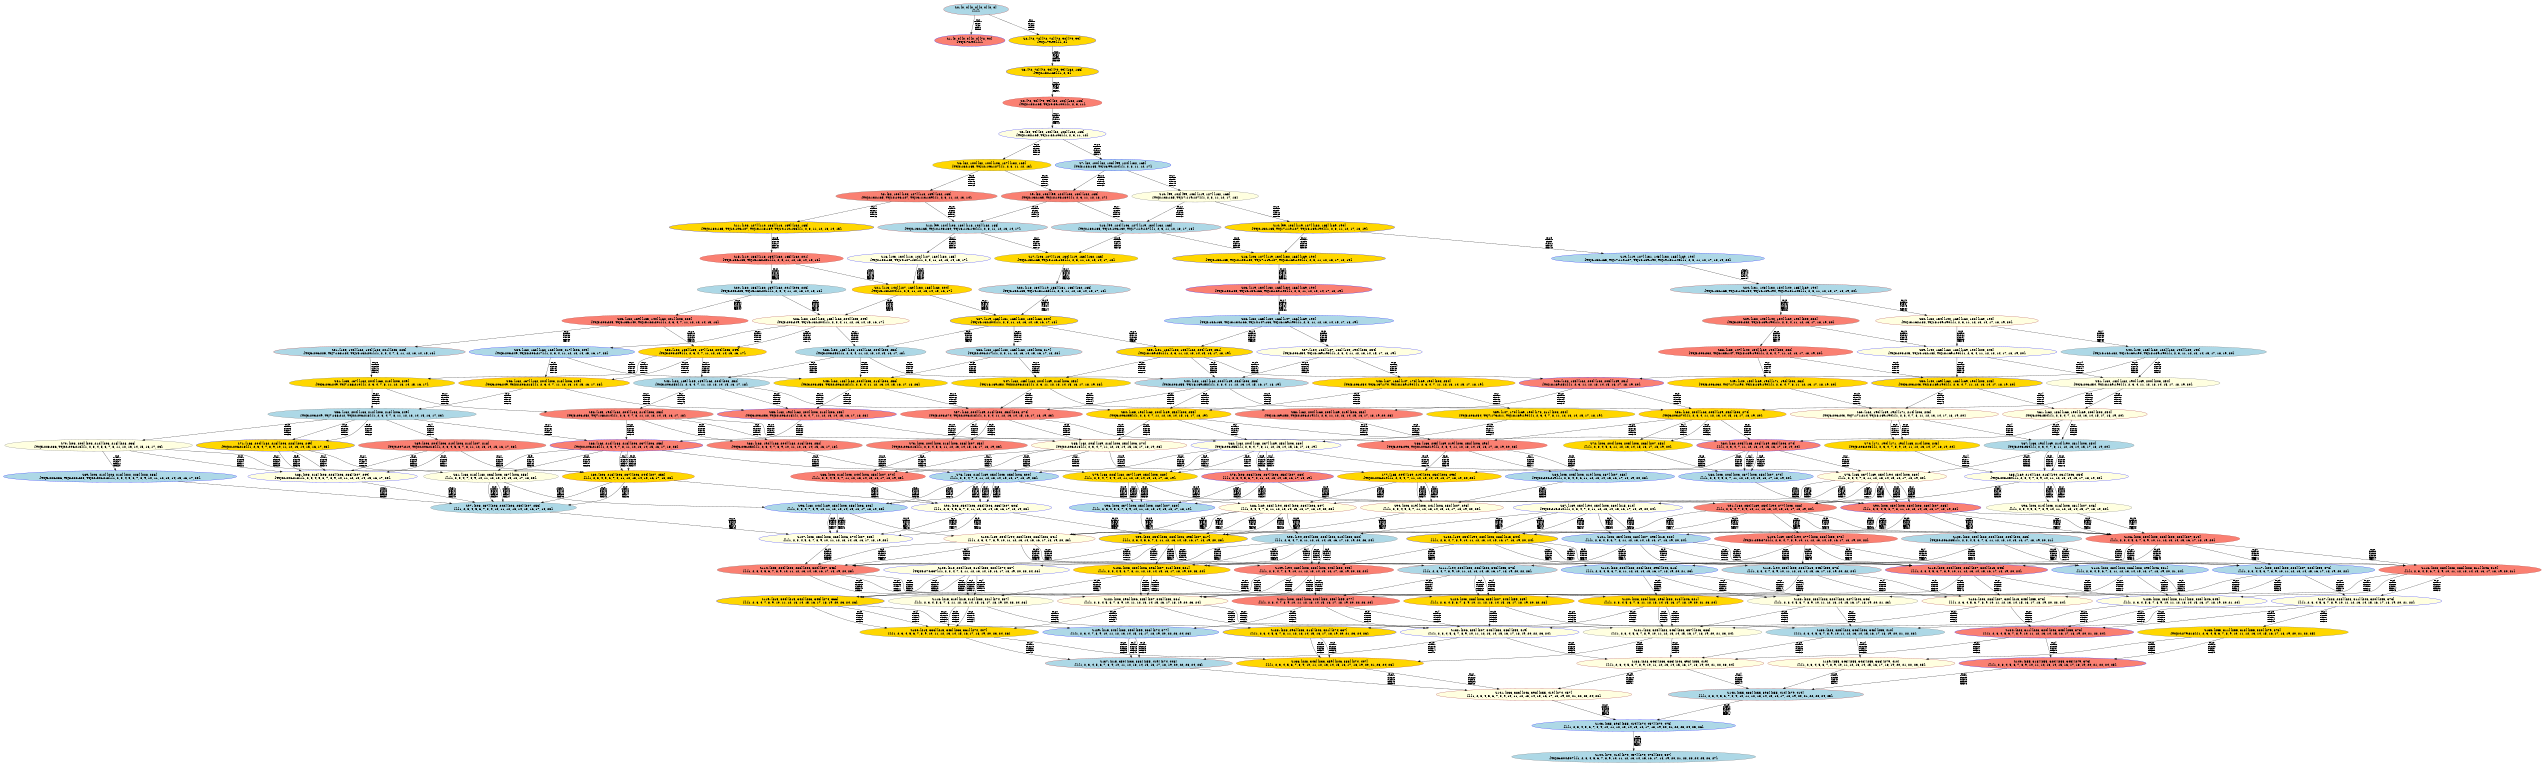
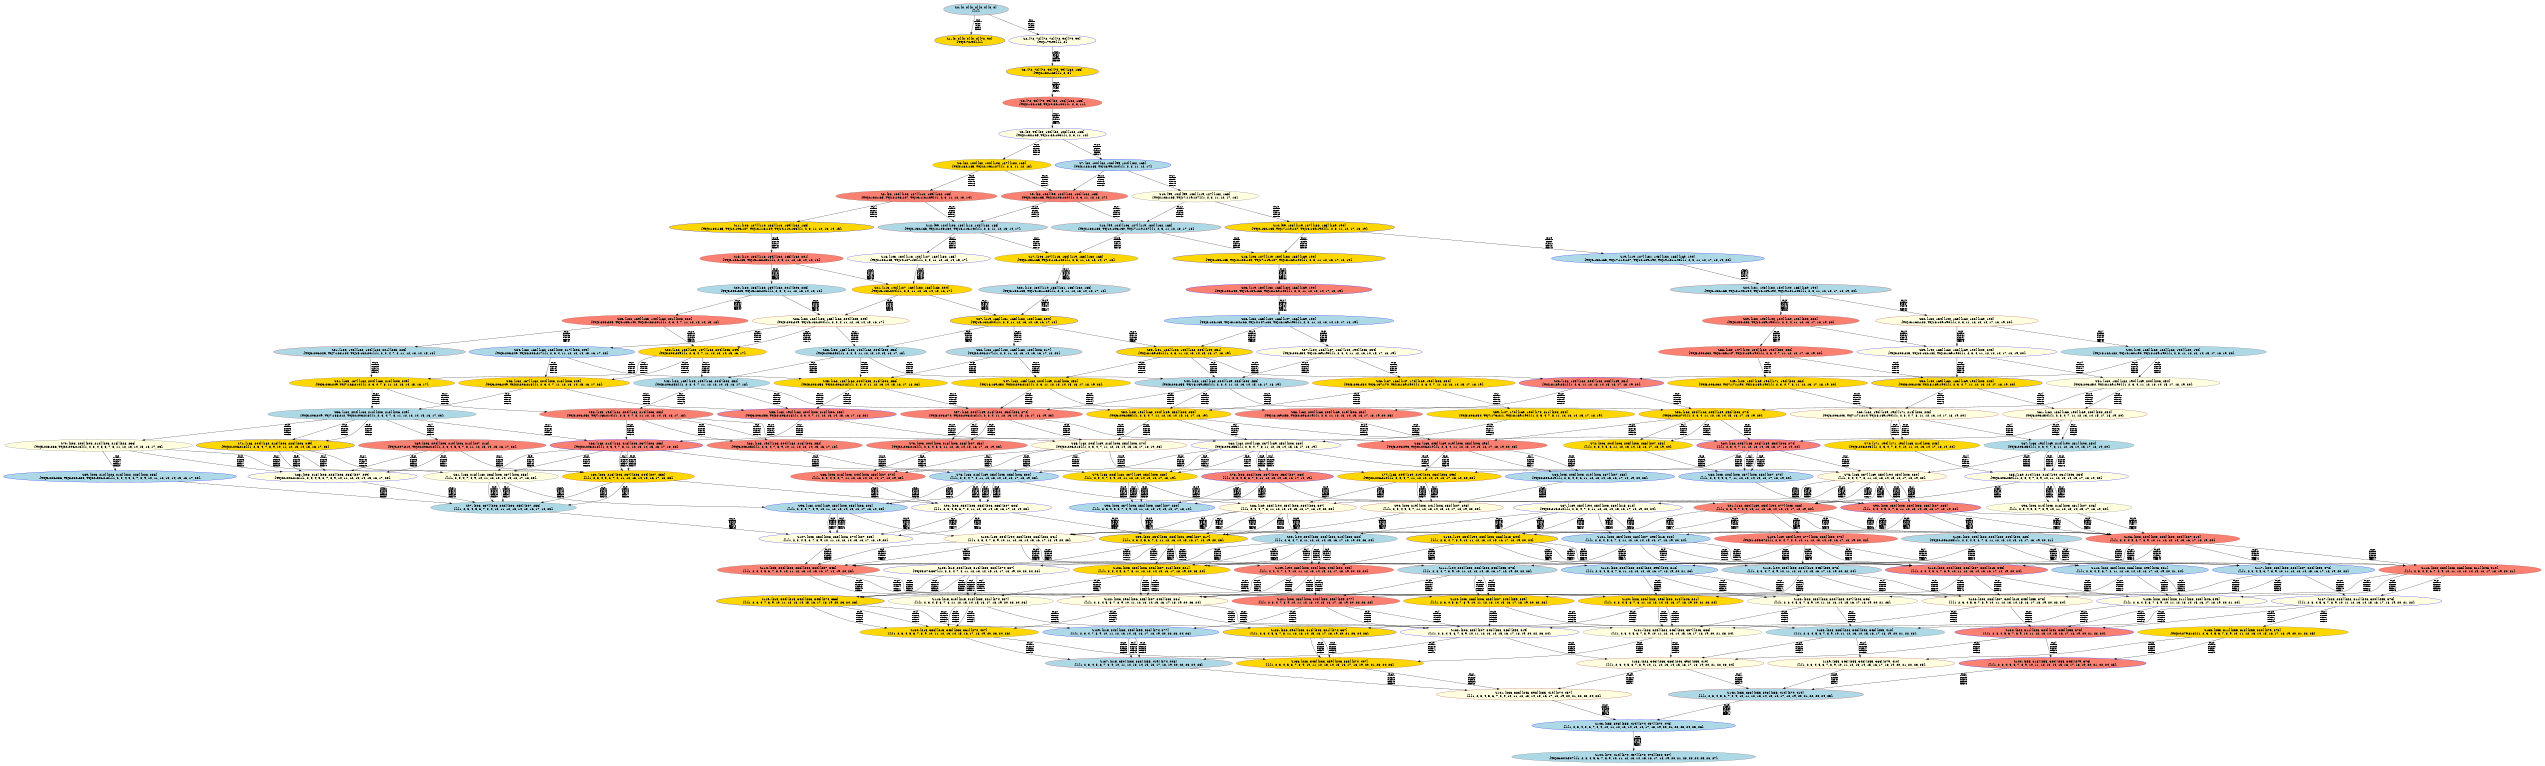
(970, 40) -> (970, 40)
(1052, 40) -> (1052, 40)
